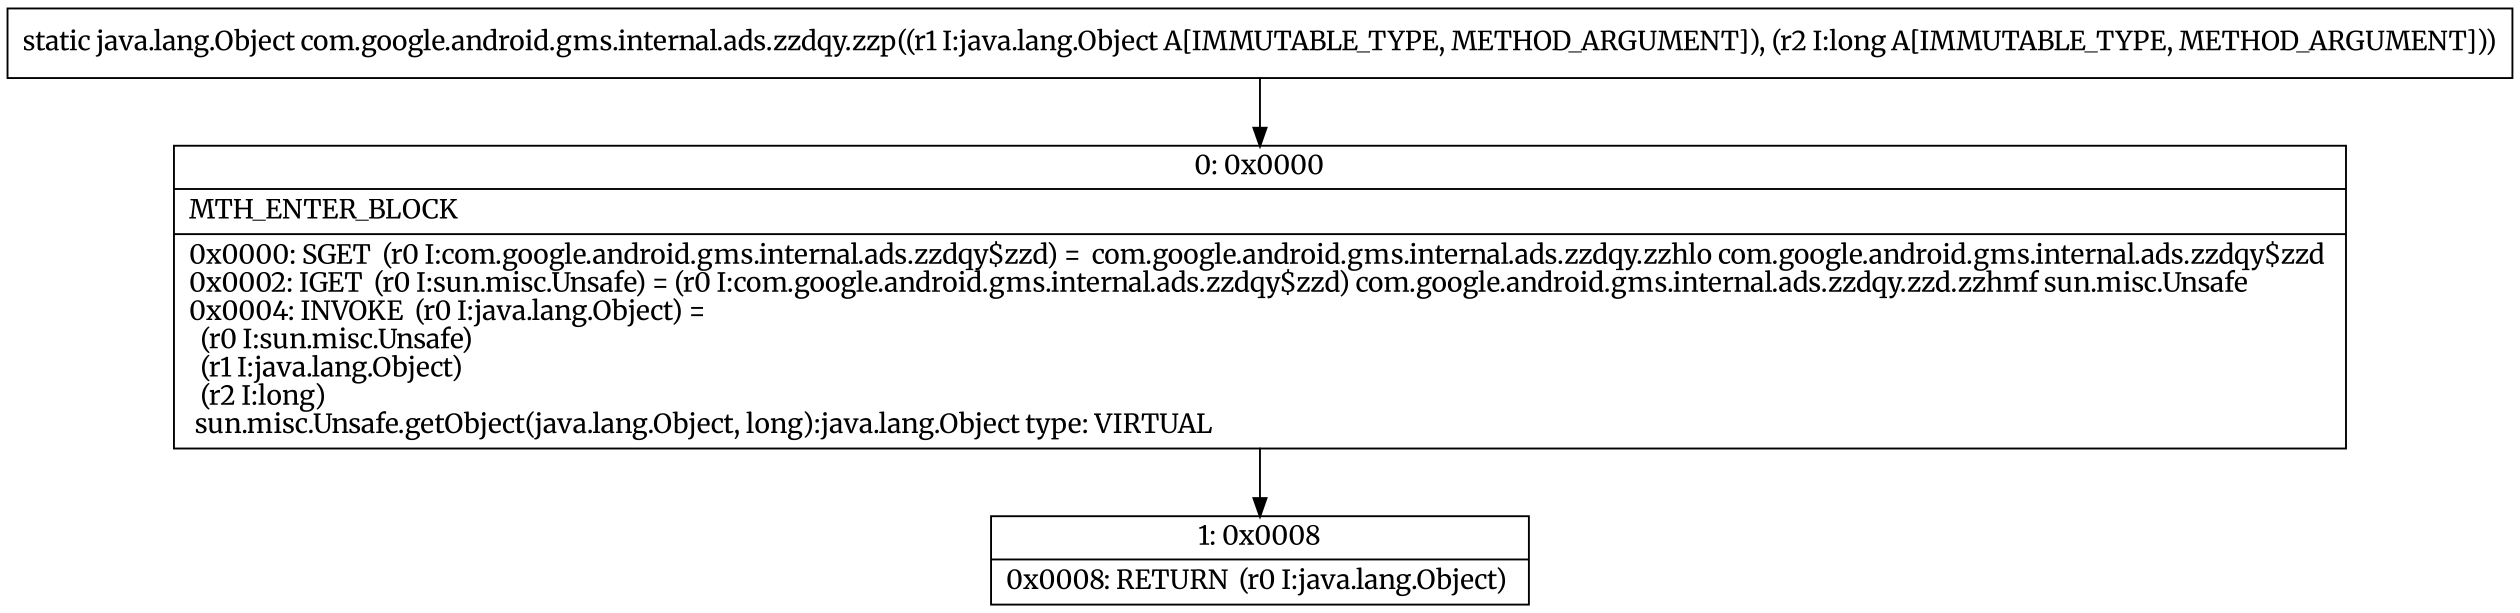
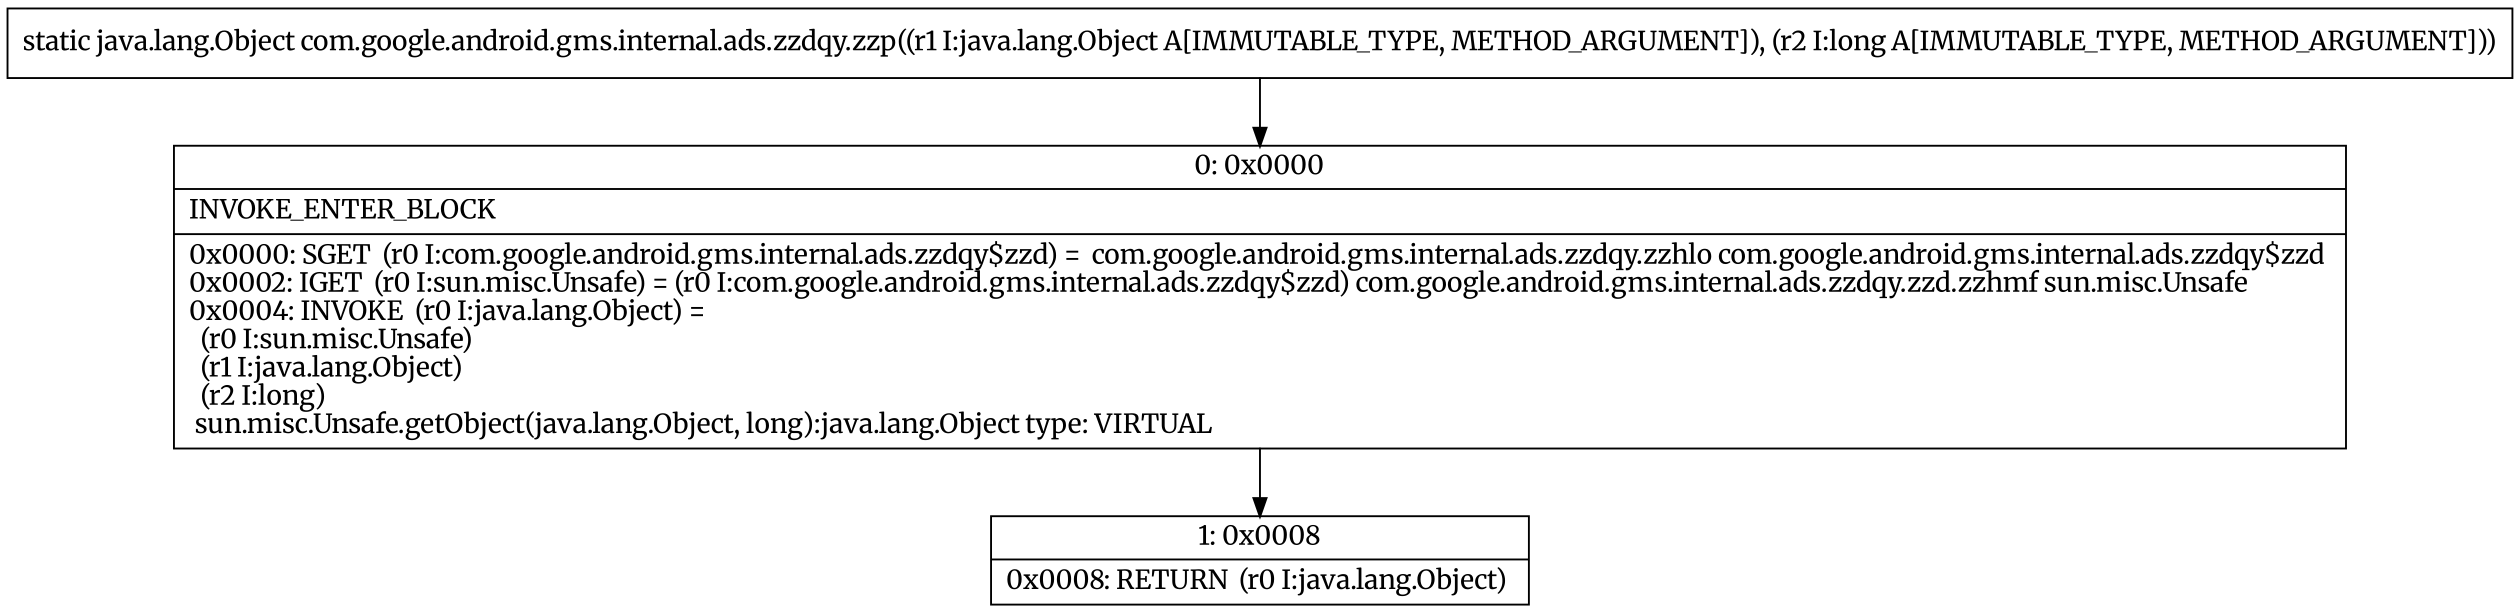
(323, 211) -> (342, 211)
